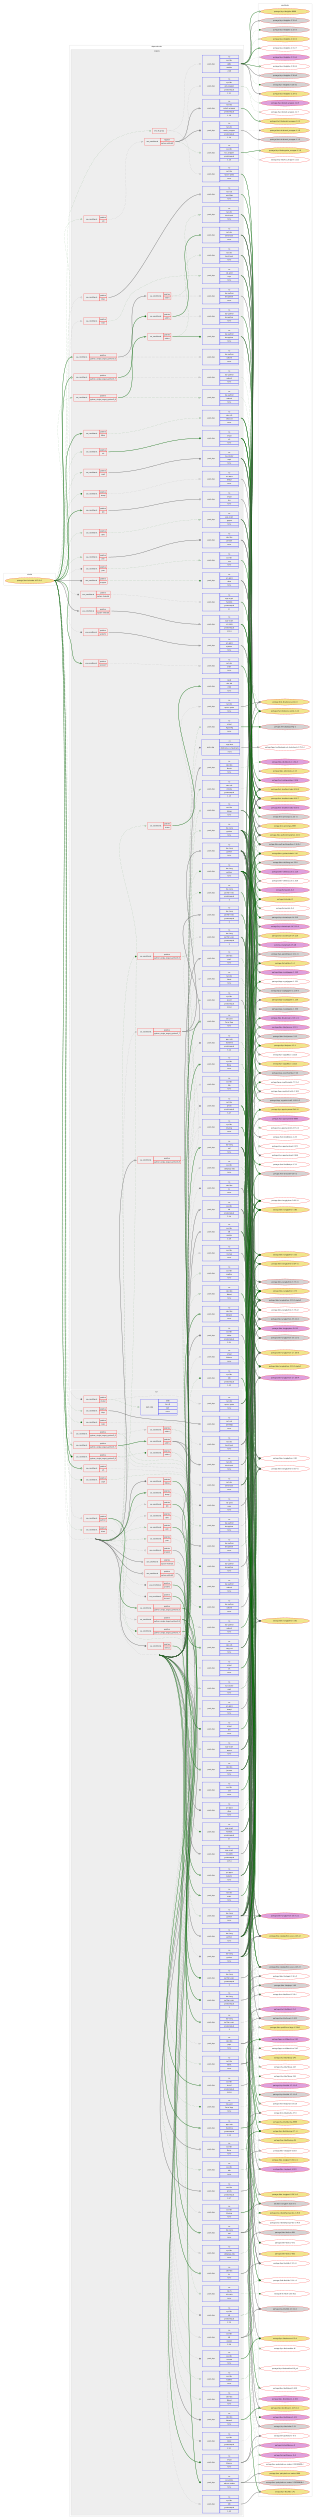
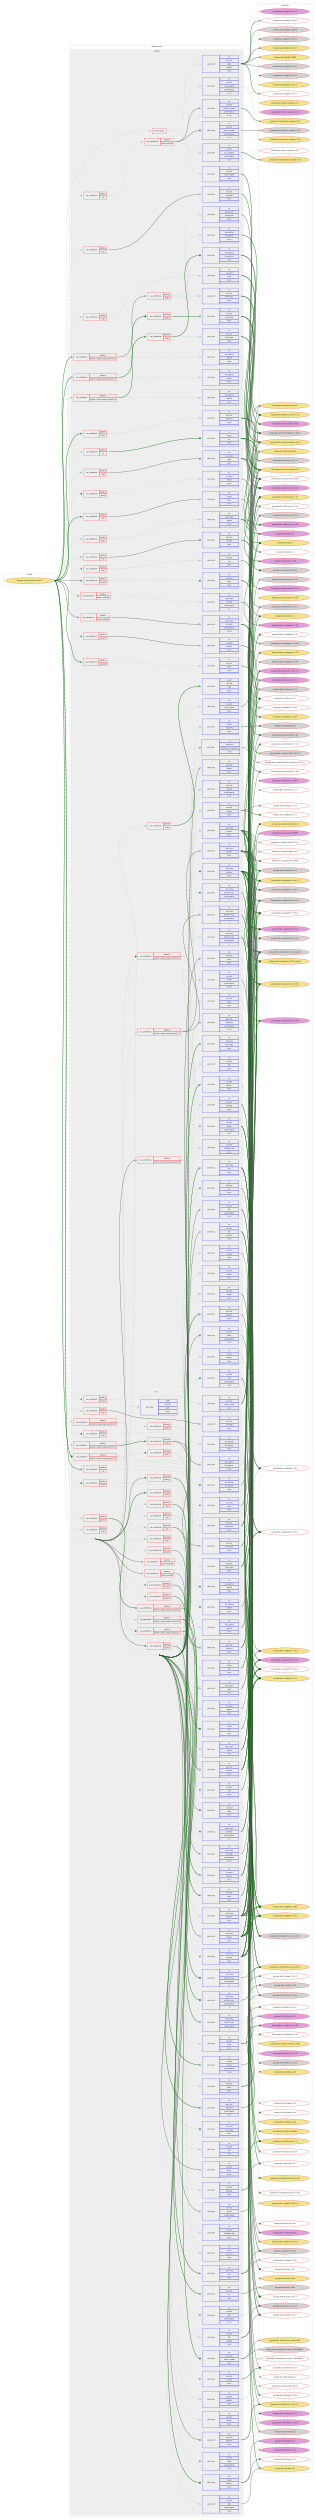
(285, 112) -> (285, 103)
none -> (285, 579)
(285, 771) -> (285, 790)
(285, 789) -> (285, 479)
(285, 918) -> (285, 570)
(285, 1046) -> (285, 698)
(285, 2339) -> (285, 2368)
